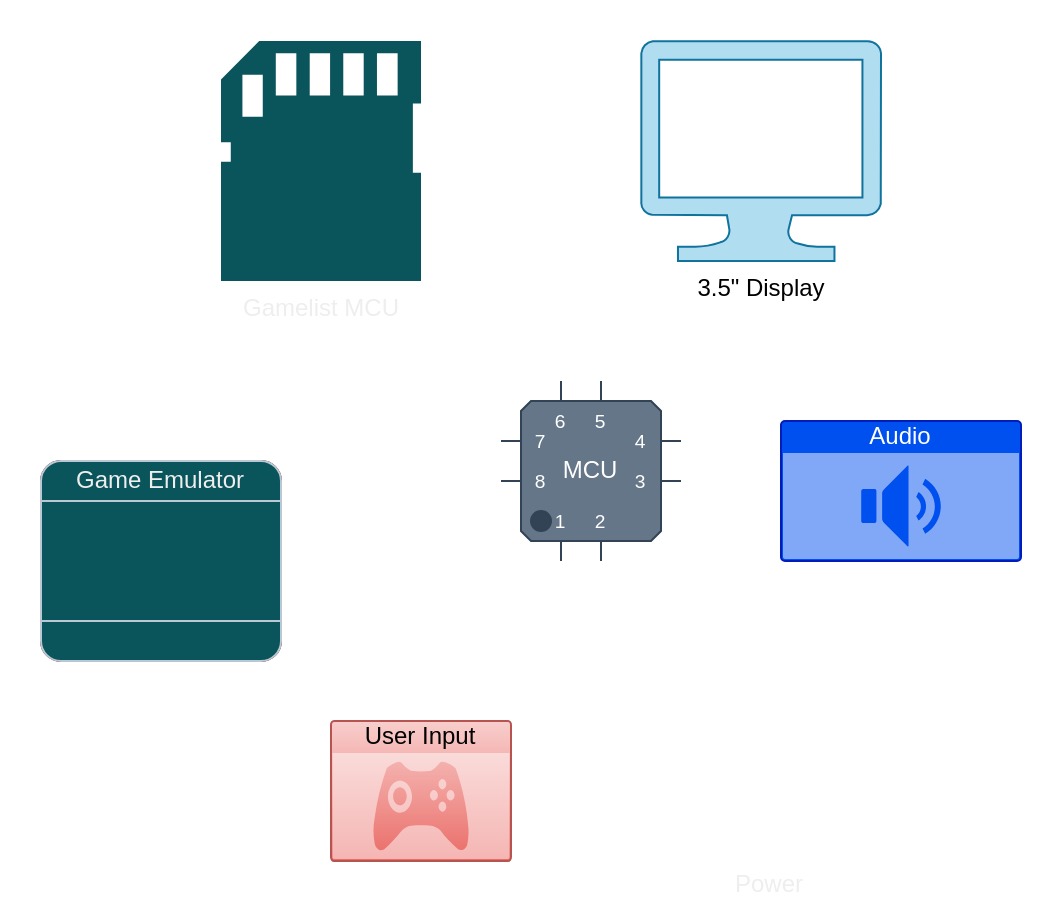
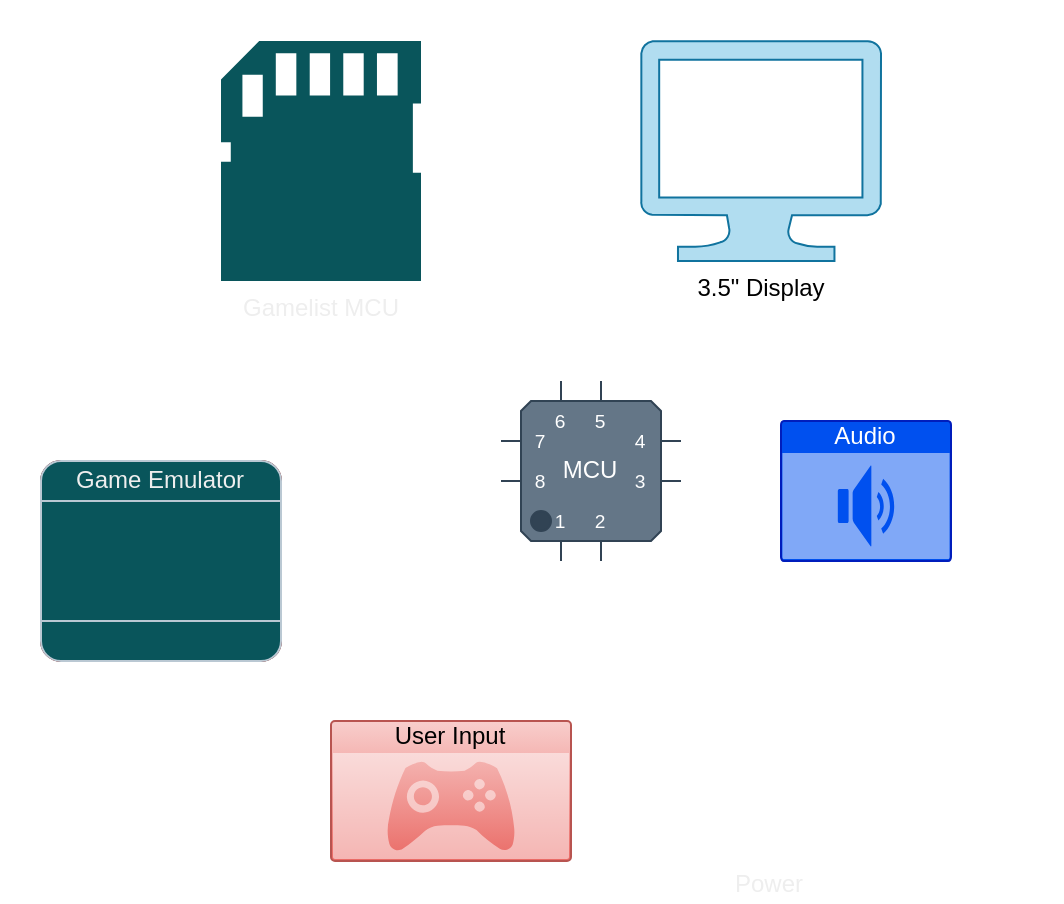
(901, 491) -> (866, 491)
(421, 791) -> (451, 791)
